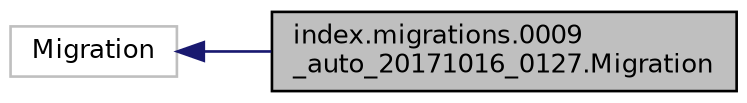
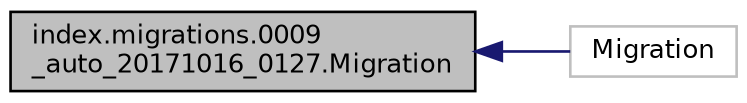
(238, 51) -> (536, 51)
